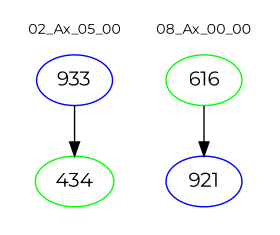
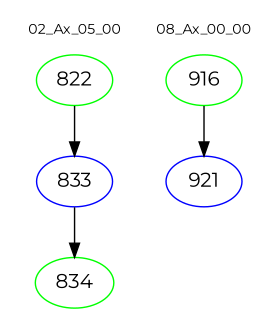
(75, 80) -> (75, 181)
none -> (75, 80)
(204, 80) -> (204, 80)
(75, 181) -> (75, 283)
